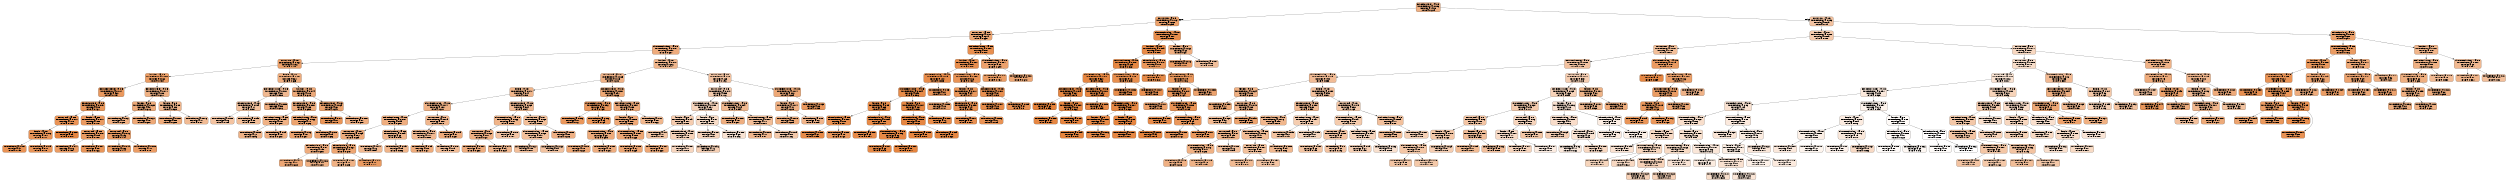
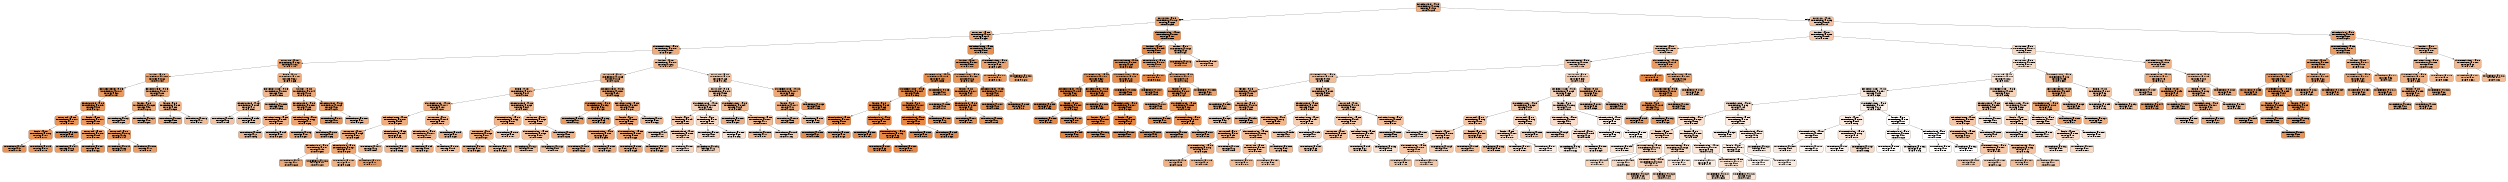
(2251, 92) -> (2251, 92)
(2313, 121) -> (2282, 127)
(1336, 149) -> none
